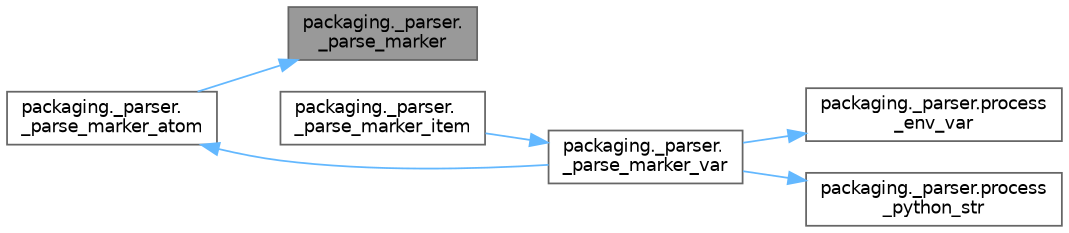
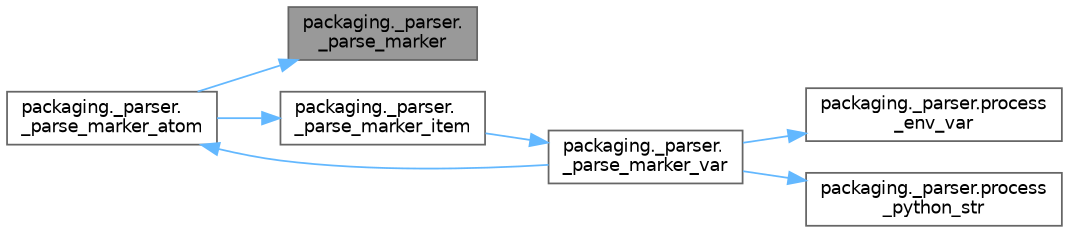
none -> (239, 118)
